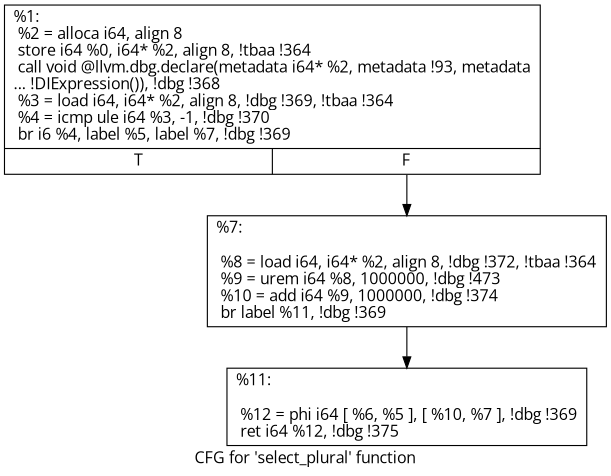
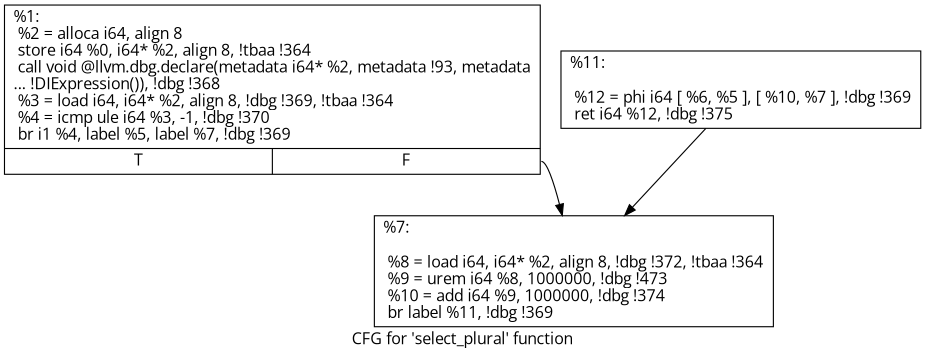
(152, 135) -> (152, 135)
(407, 342) -> (669, 168)
